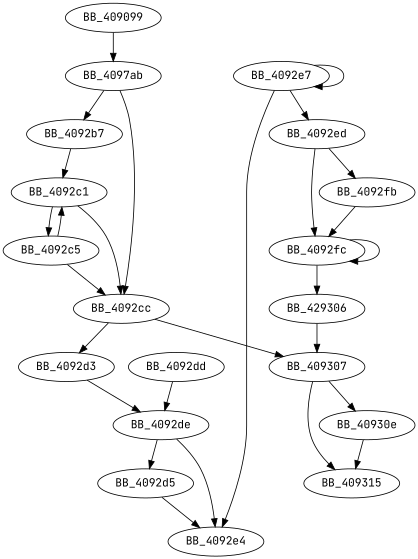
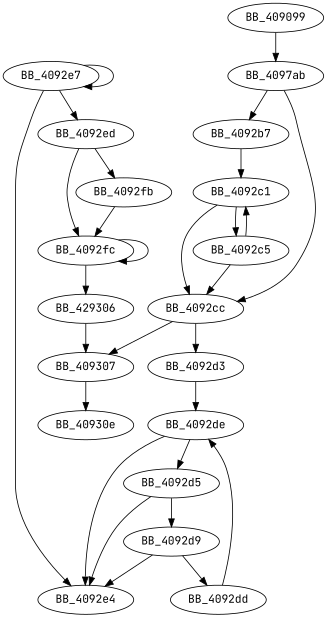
(352, 483) -> none
none -> (171, 542)
